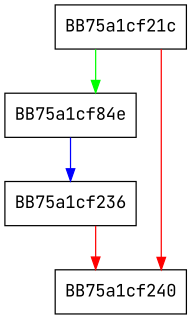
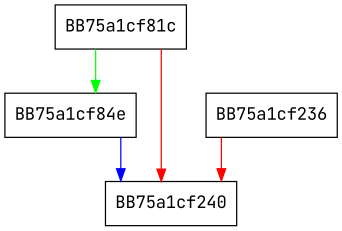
(121, 27) -> (121, 27)
(71, 153) -> (121, 153)
